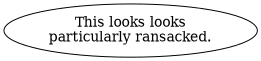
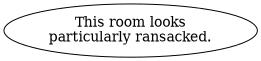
(131, 31) -> (131, 31)
